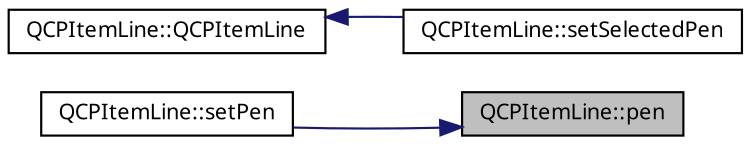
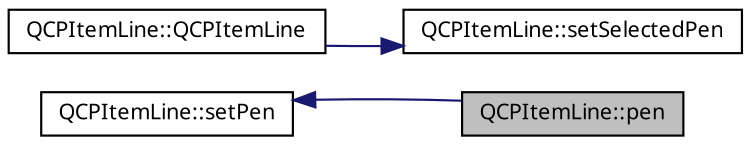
(376, 17) -> (354, 46)
(367, 129) -> (389, 99)
